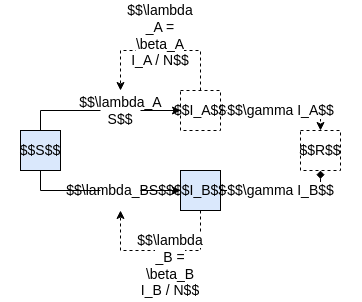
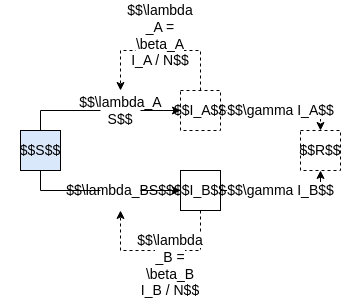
(321, 179) -> (321, 178)
(201, 191) -> (201, 191)
